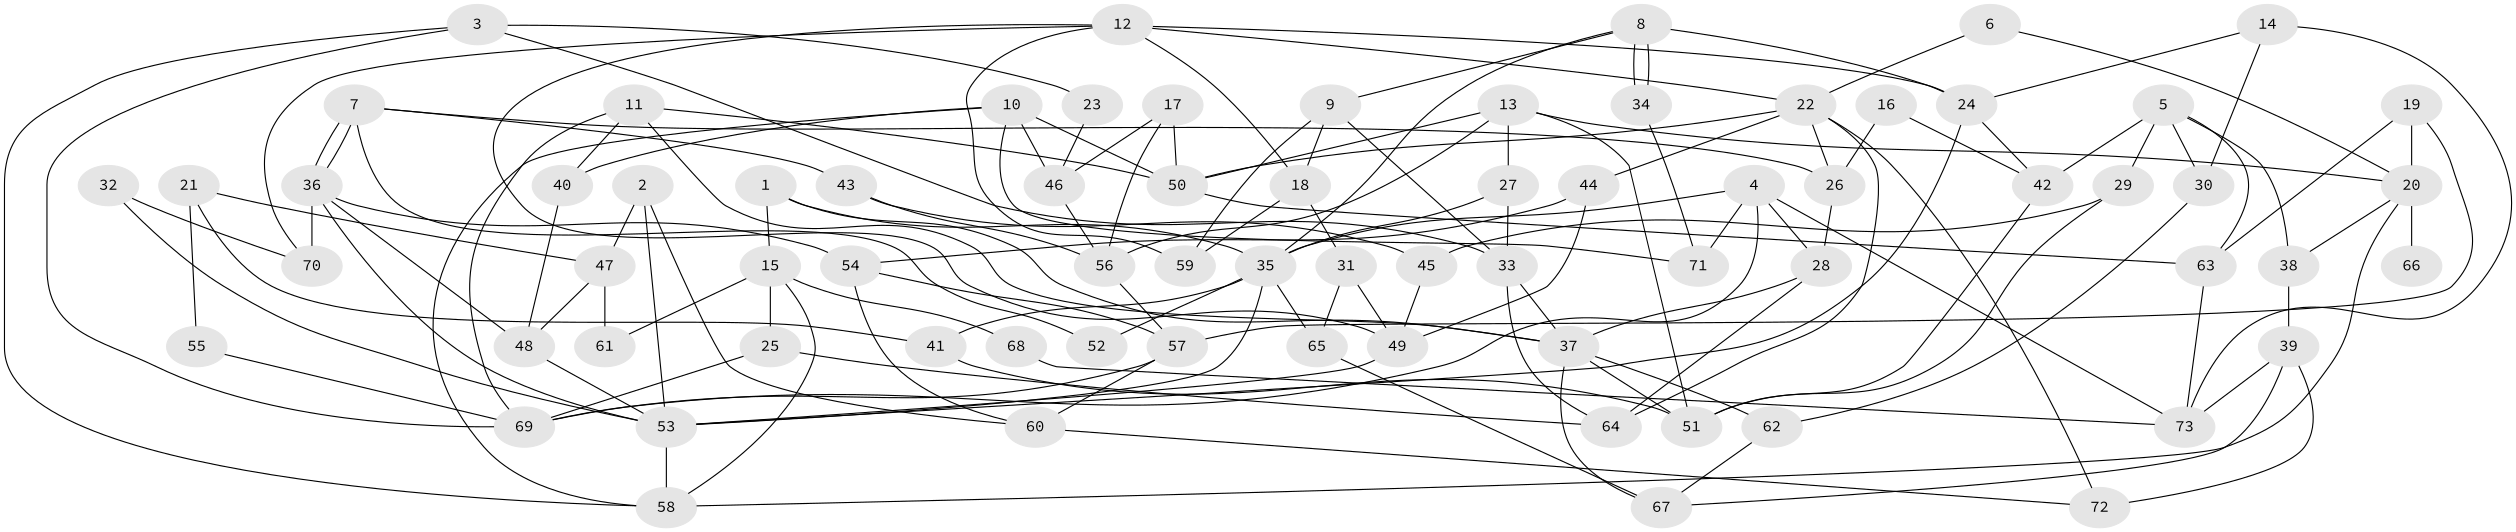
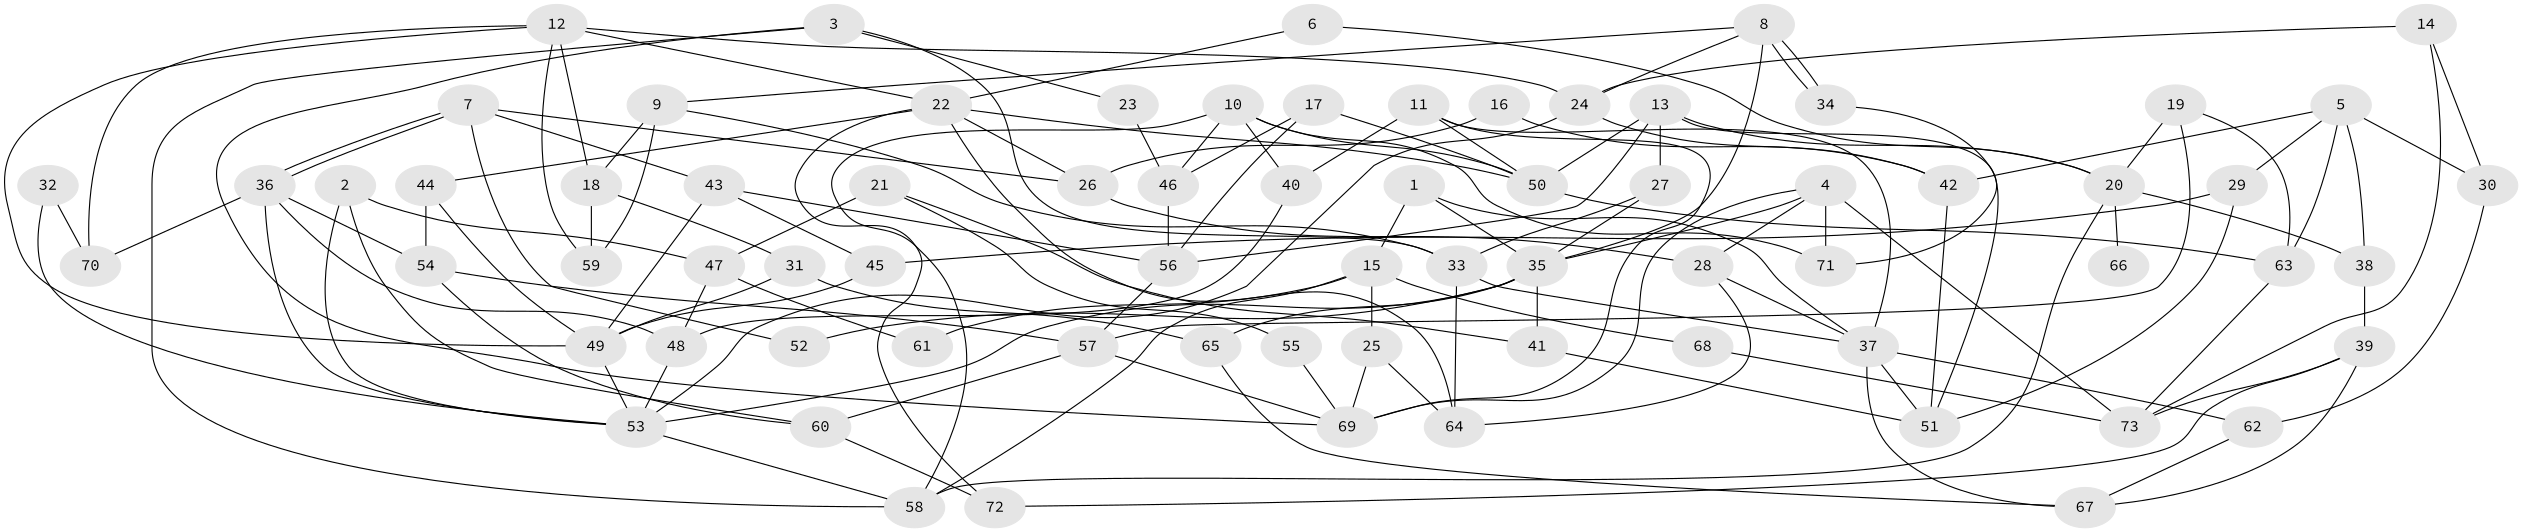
none -> (655, 266)
